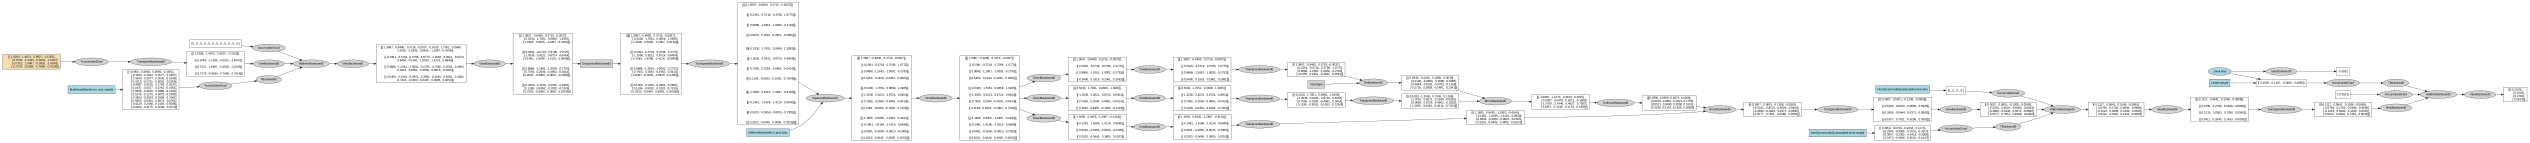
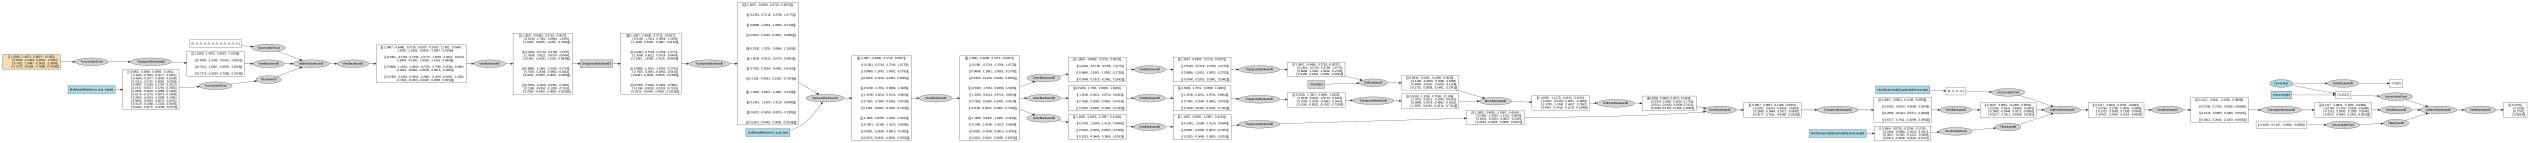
(2244, 76) -> (2312, 89)
(2242, 83) -> (2312, 95)
(768, 133) -> (768, 133)
